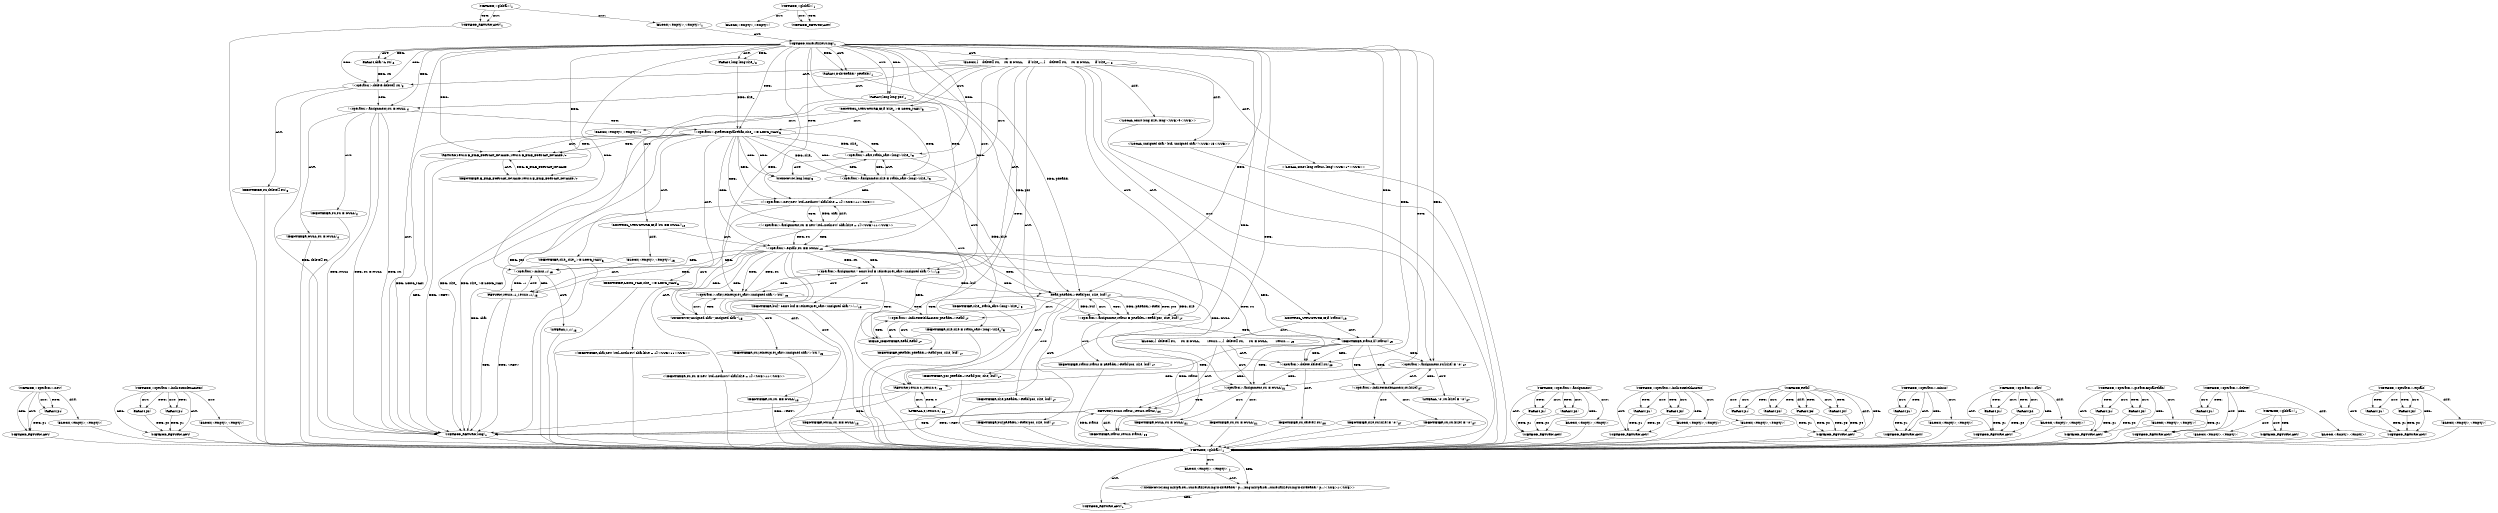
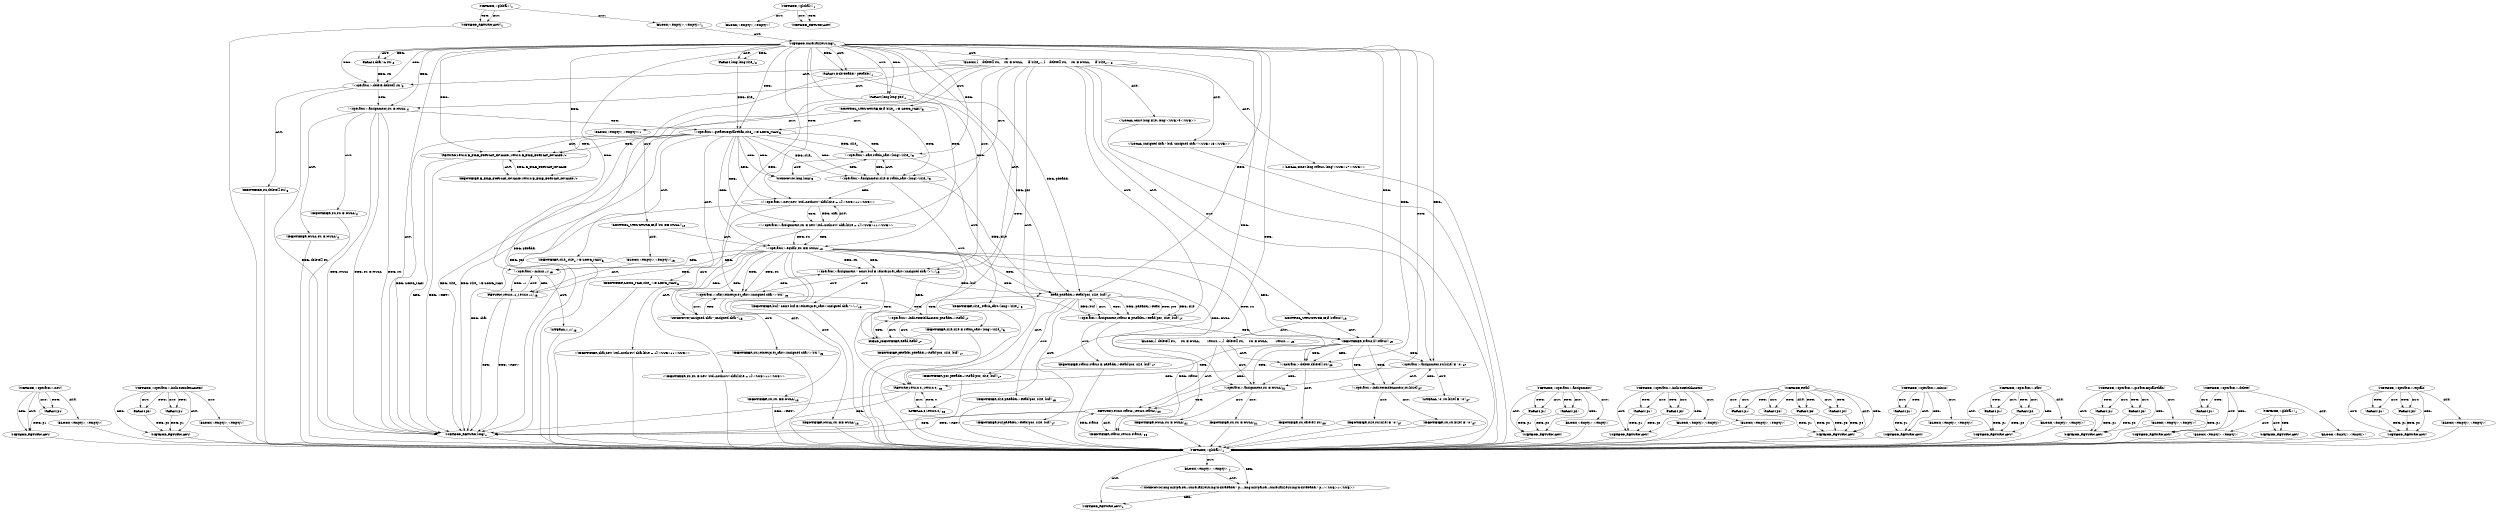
none -> (551, 217)
(1023, 314) -> none
(1054, 399) -> (1054, 399)
